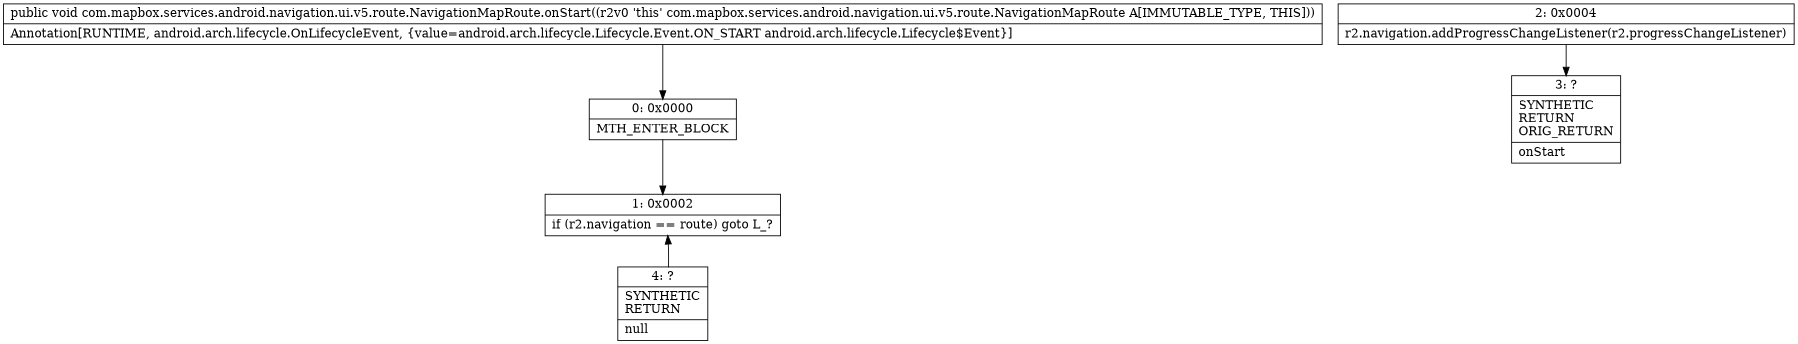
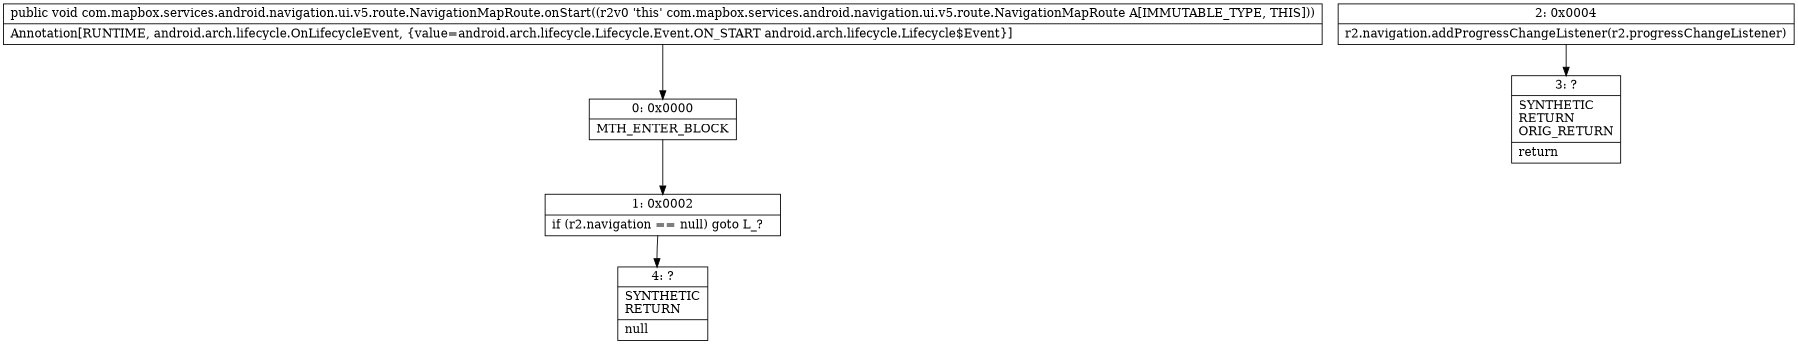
(1542, 152) -> (1538, 152)
(663, 225) -> (658, 225)
(669, 256) -> (657, 247)
